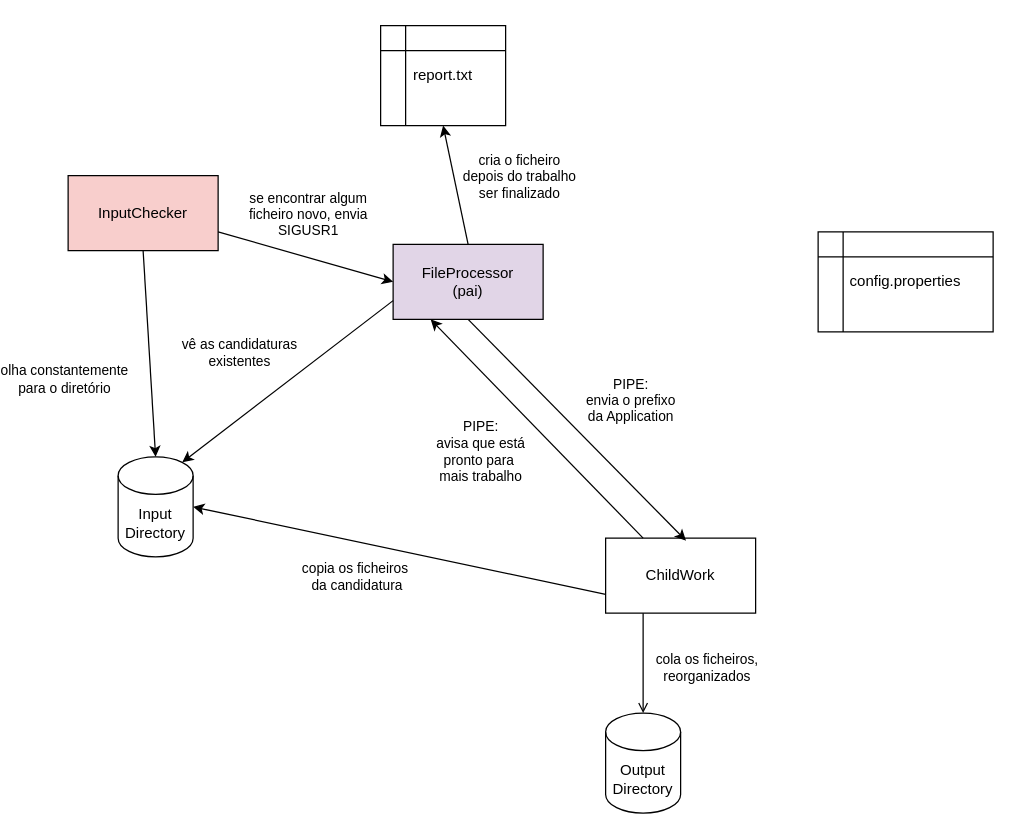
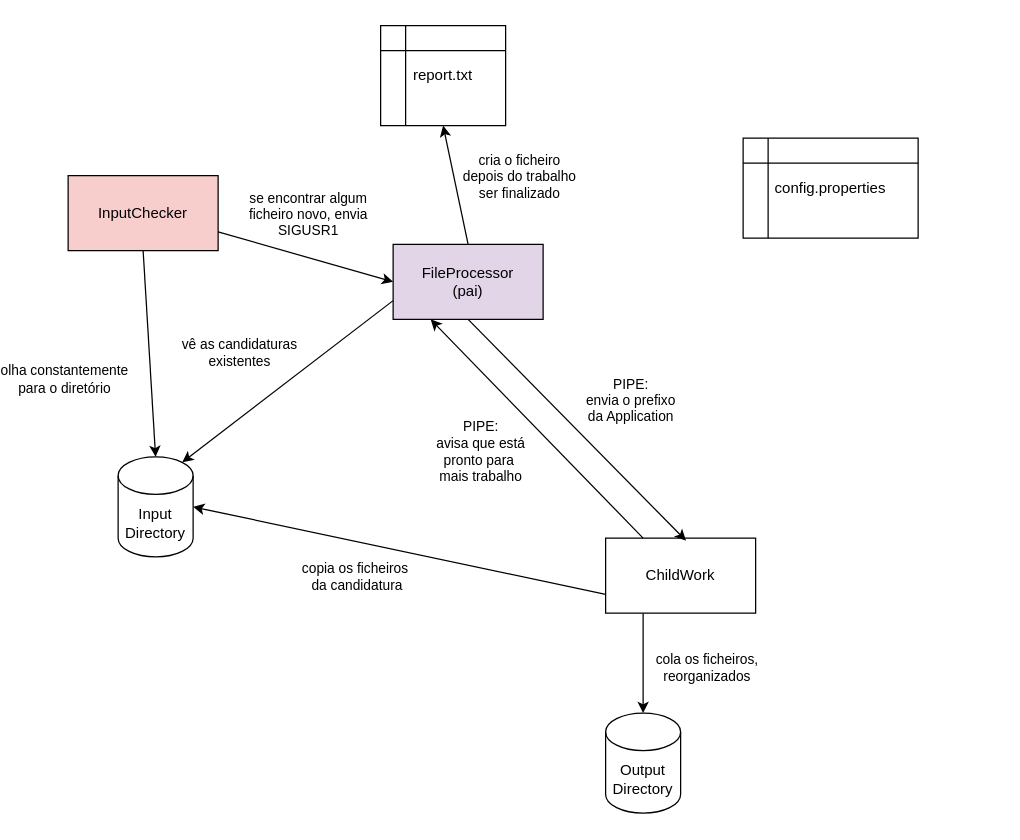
(906, 282) -> (831, 188)
(643, 705) -> (643, 703)
